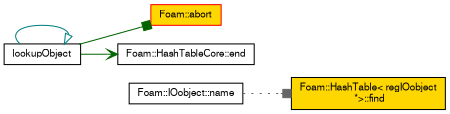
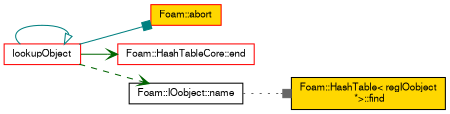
(110, 36) -> (110, 36)
(42, 54) -> (42, 54)
(186, 54) -> (186, 54)
none -> (109, 72)
